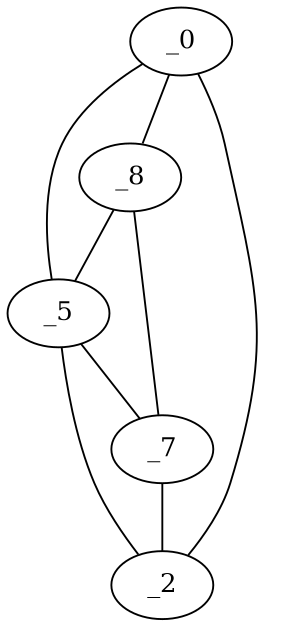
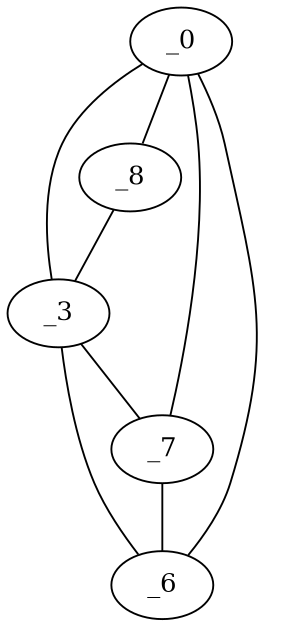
(59, 313) -> (59, 313)
(146, 313) -> (197, 246)
(162, 585) -> (162, 585)
